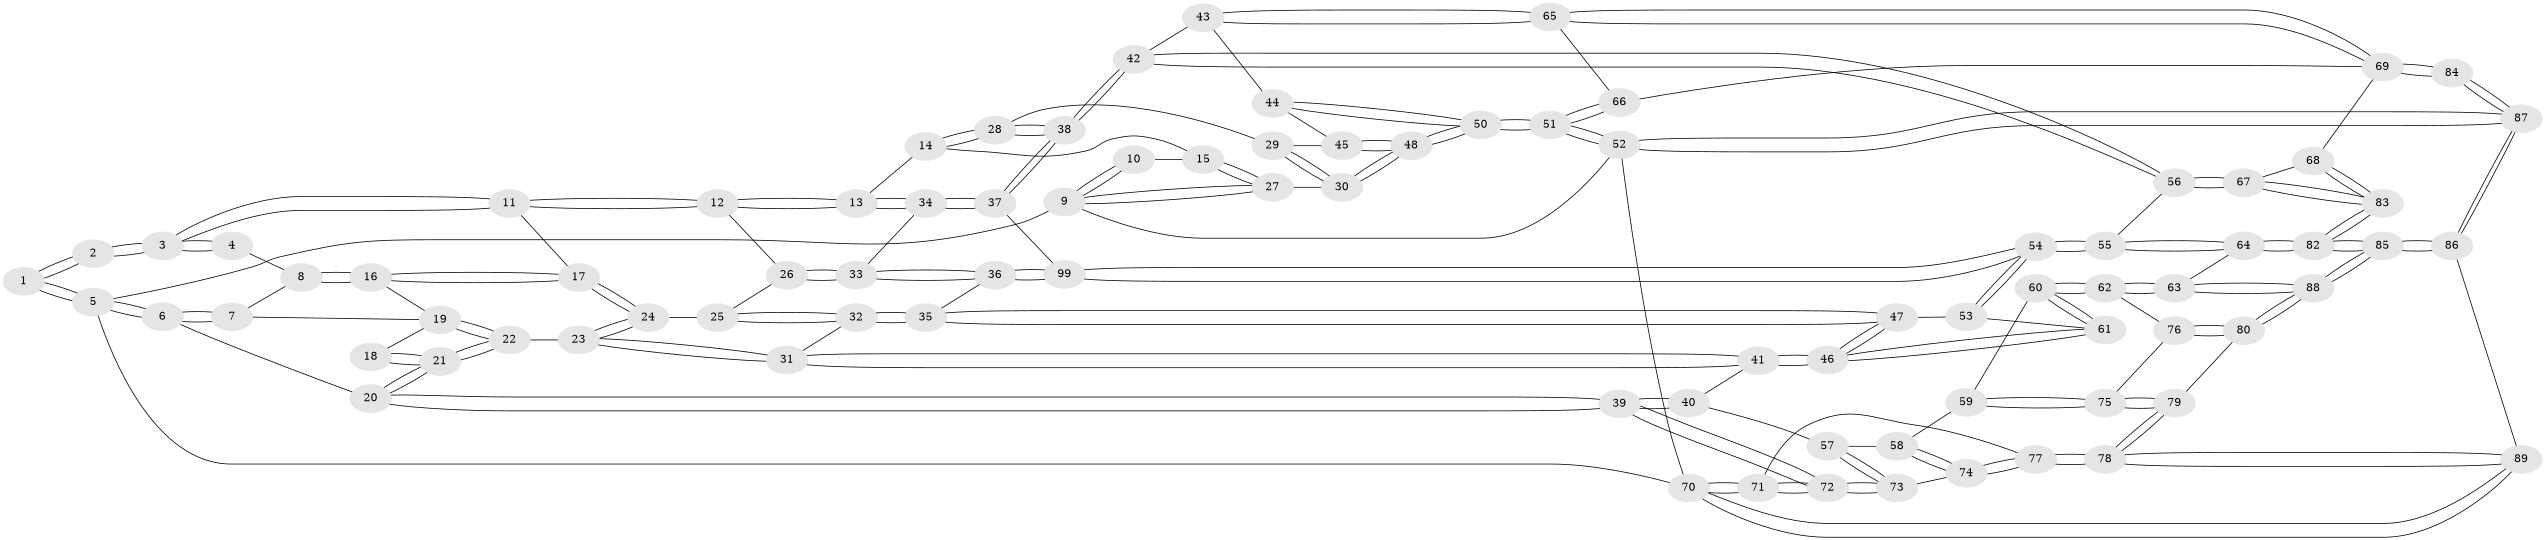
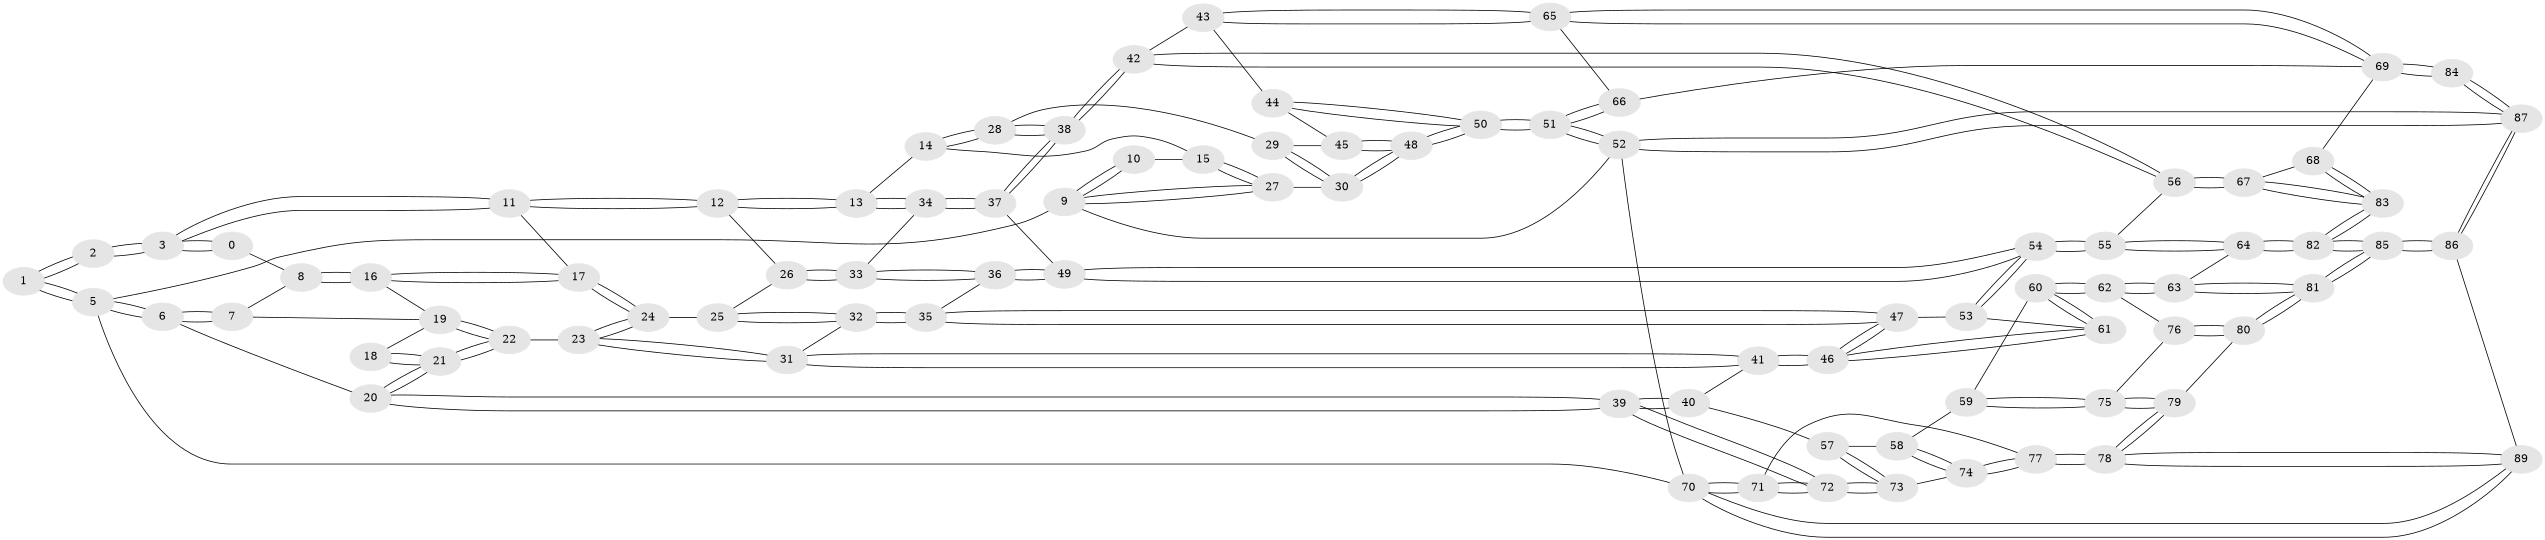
(232, 246) -> (232, 246)
(1065, 274) -> (1065, 274)
(2313, 288) -> (2313, 288)
